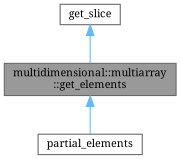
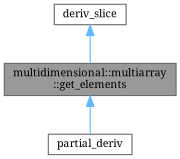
(90, 14) -> (90, 14)
(90, 144) -> (90, 144)
